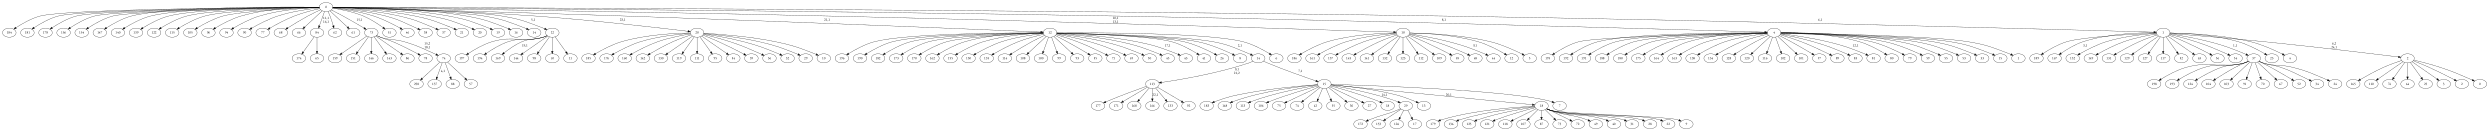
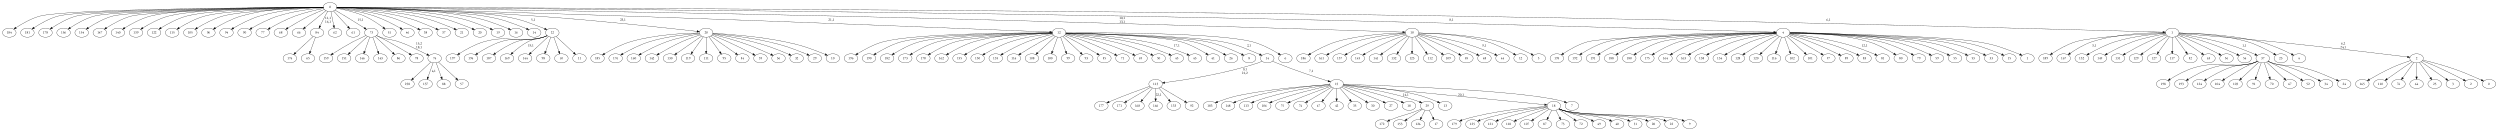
none -> (489, 58)
none -> (1319, 106)
(1451, 124) -> none
